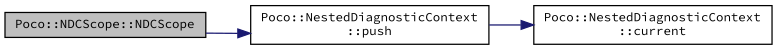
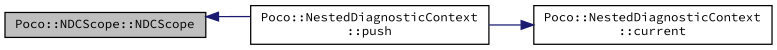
(222, 33) -> (235, 17)
